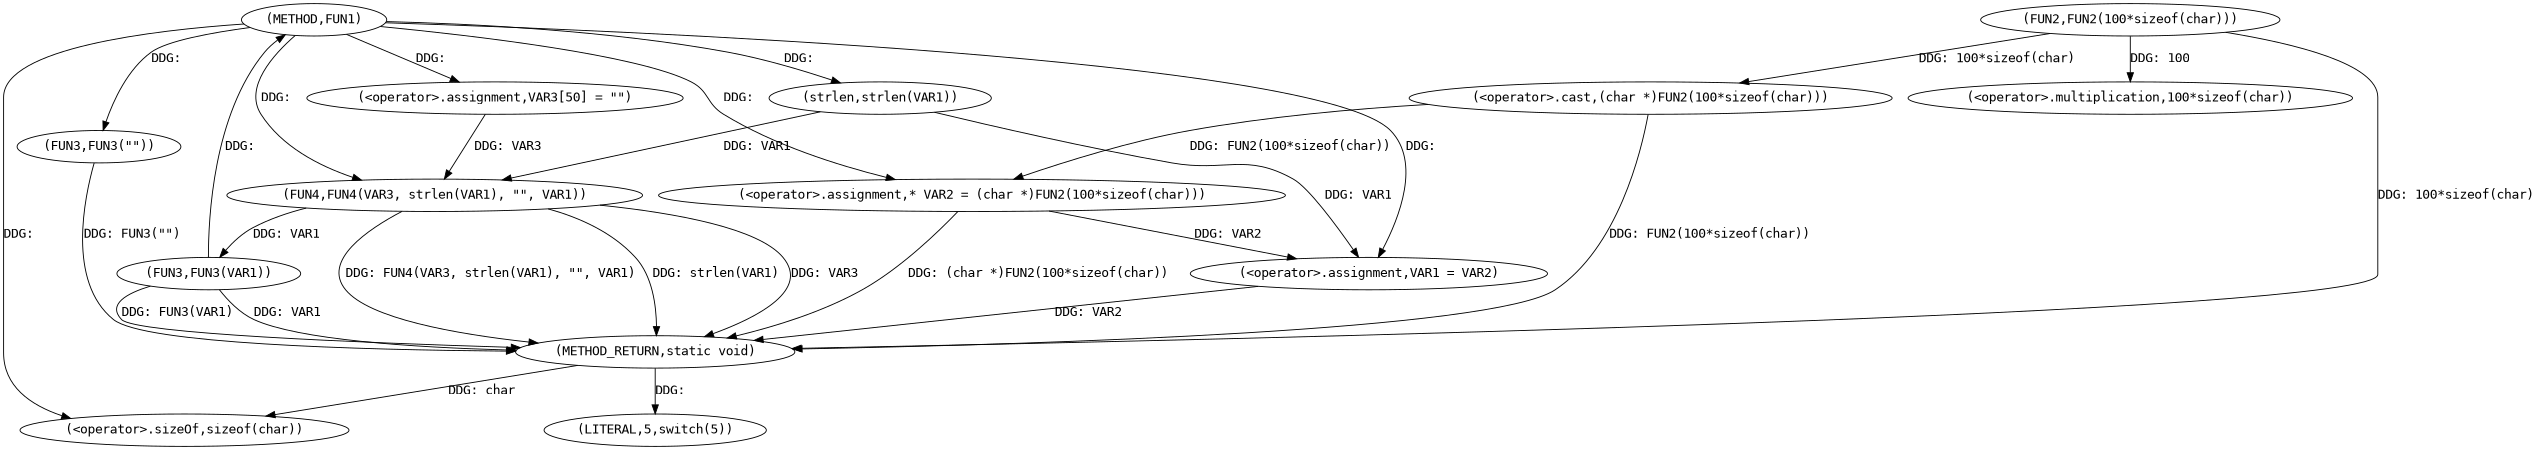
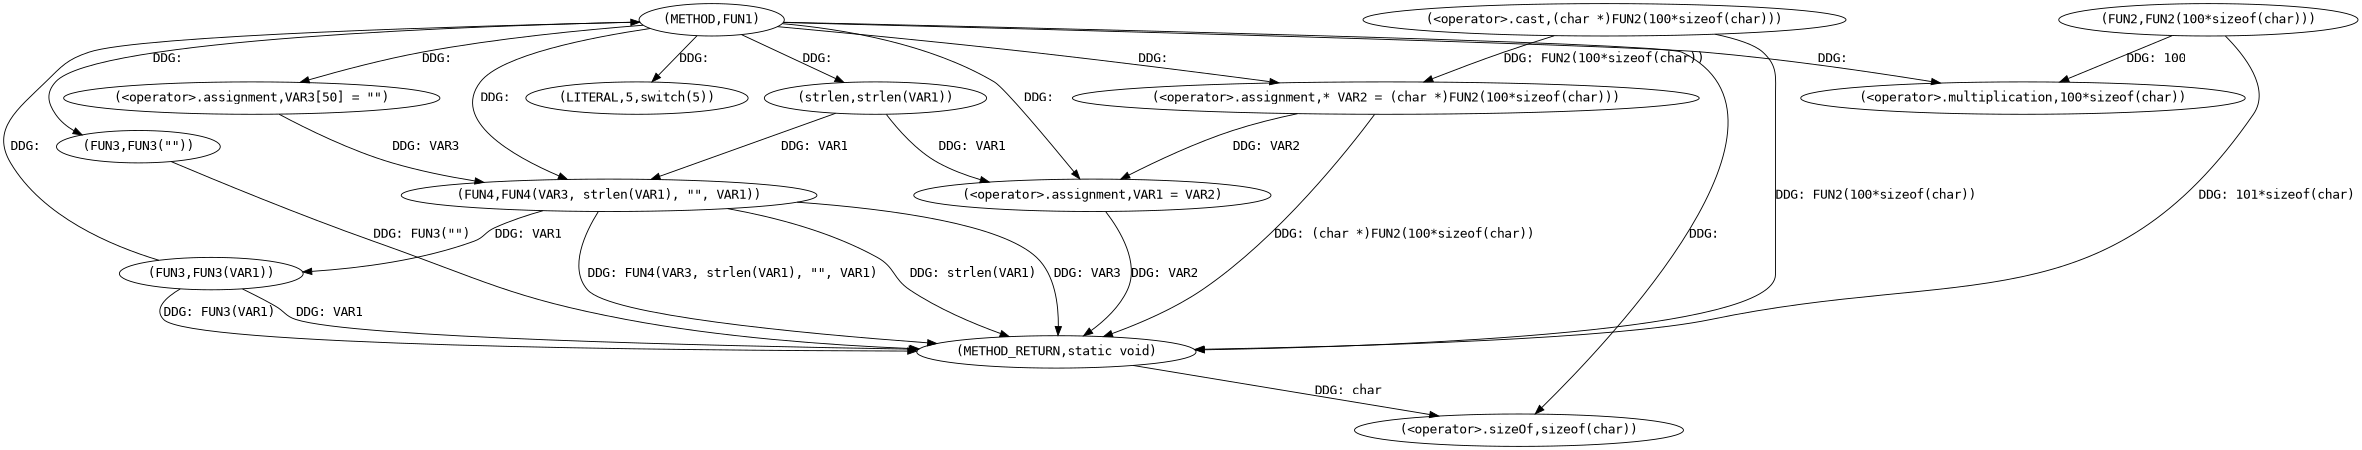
none -> (1358, 39)
(1899, 58) -> none
(2456, 195) -> (2277, 195)
(655, 387) -> (678, 55)
